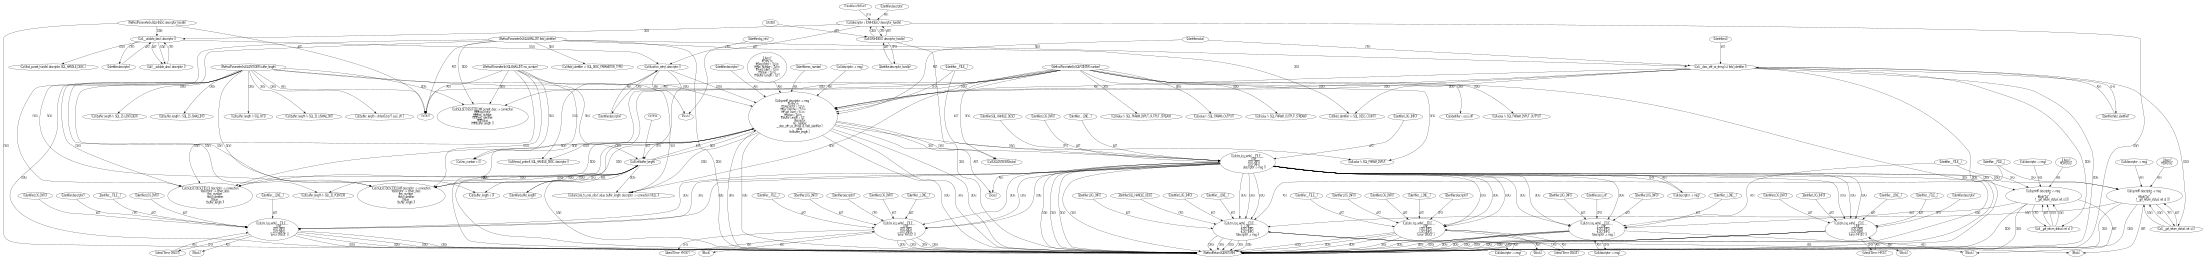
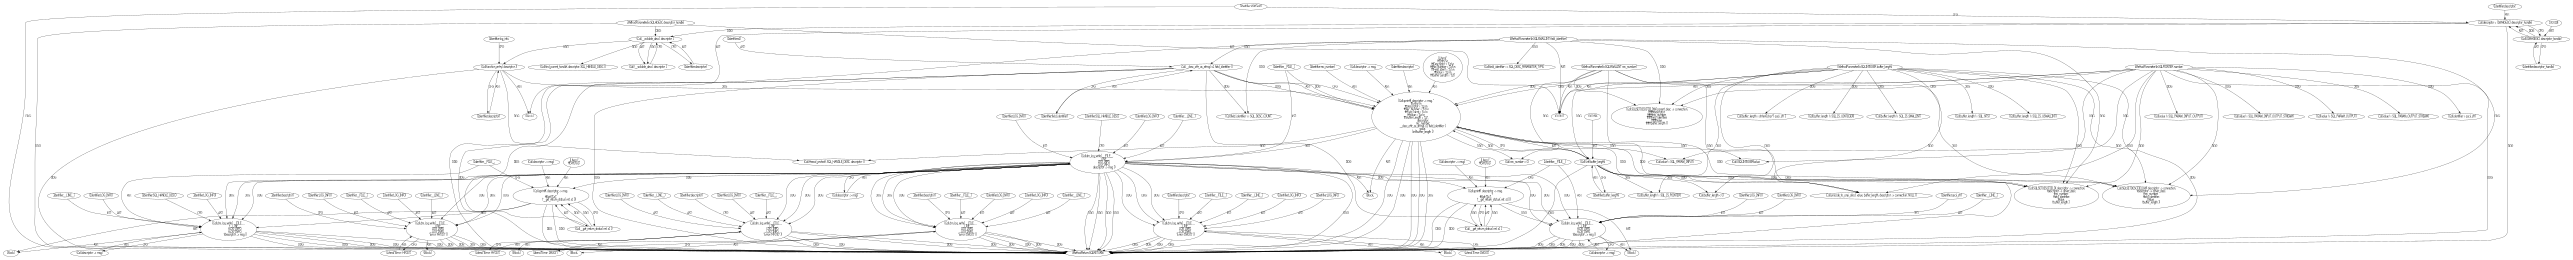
(1195, 39) -> none
(981, 201) -> (25, 49)
